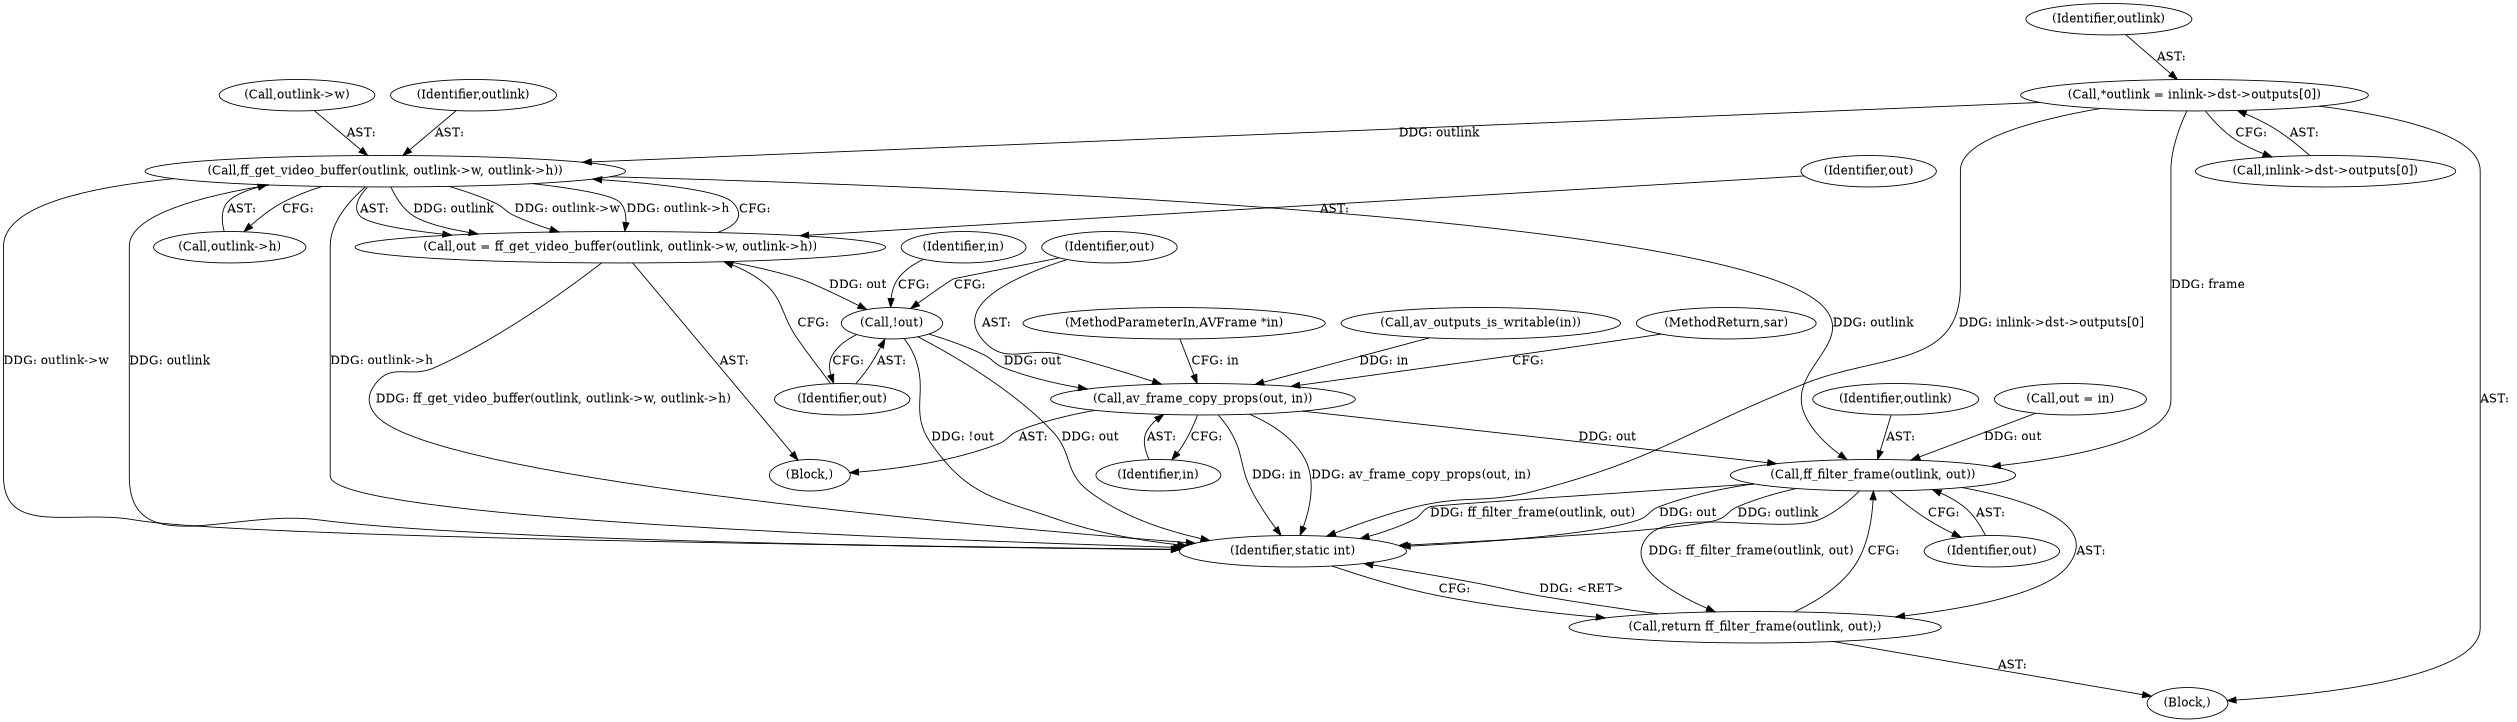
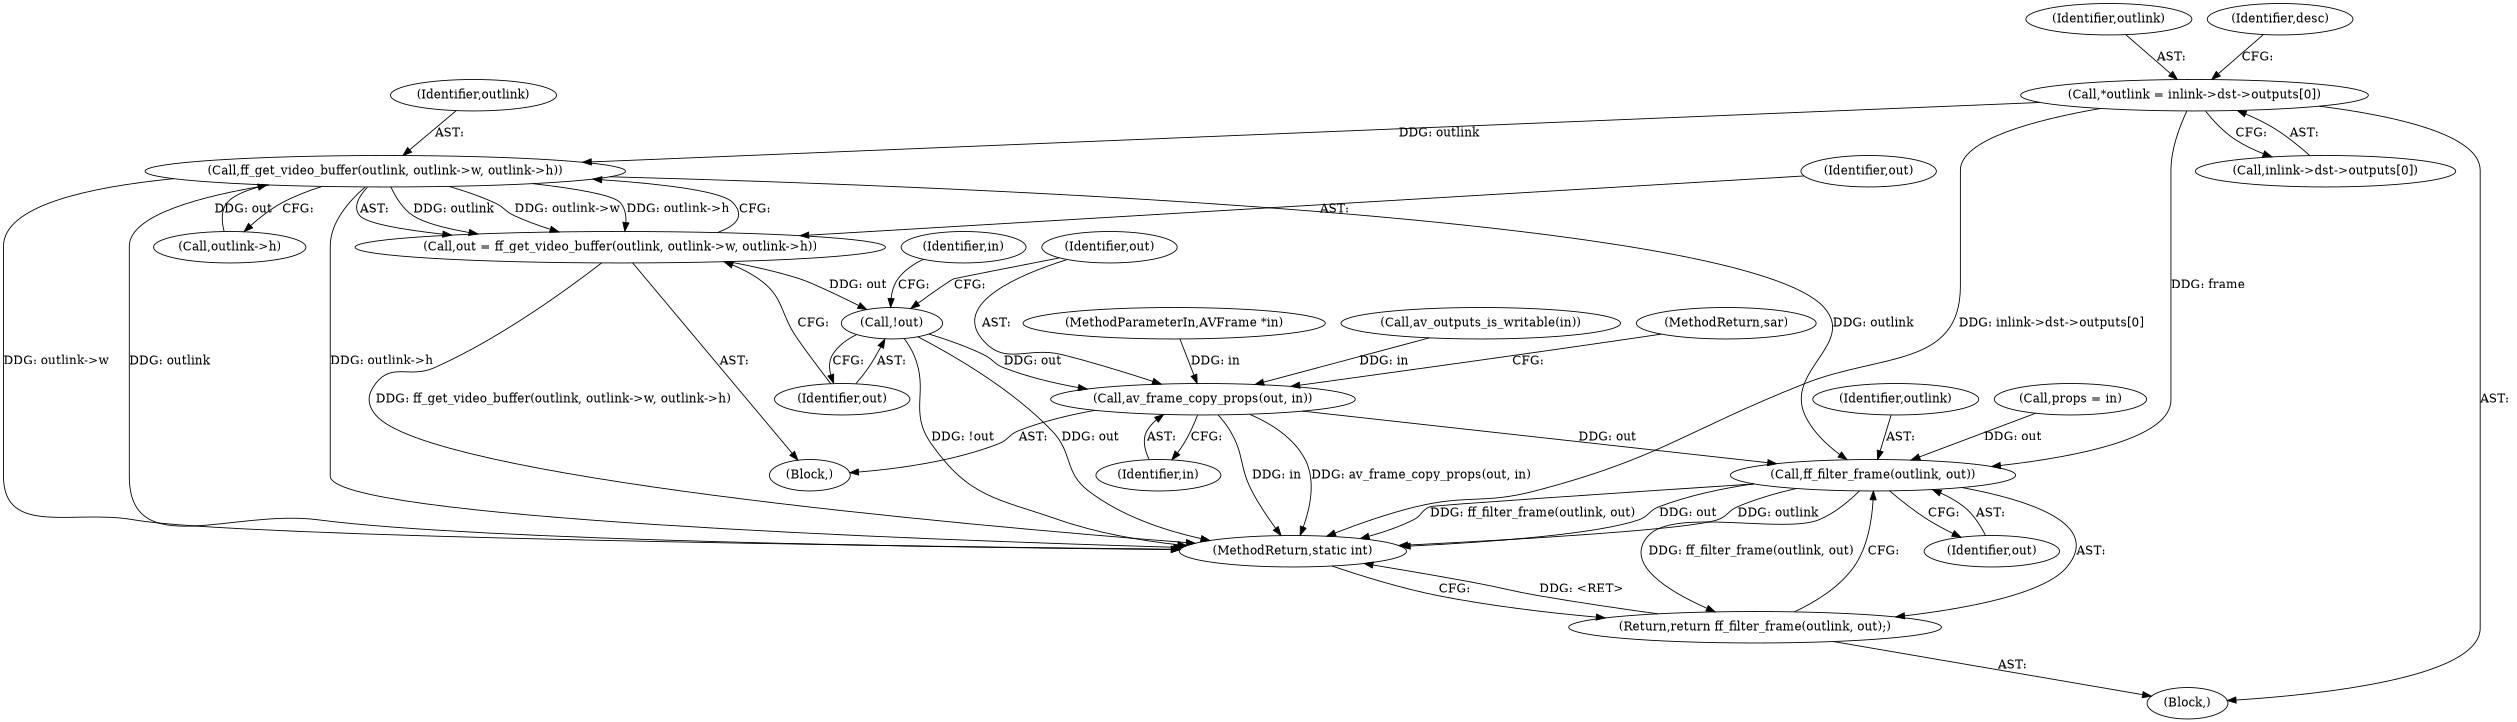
none -> (2280, 19)
(297, 95) -> none
(244, 209) -> (244, 209)
(1216, 361) -> (1216, 361)
(2070, 399) -> (2070, 399)
(1293, 551) -> (1293, 551)
(1755, 627) -> (1755, 627)
